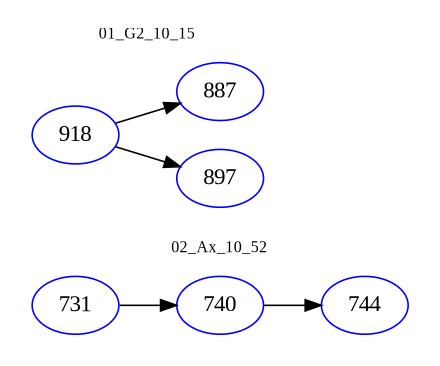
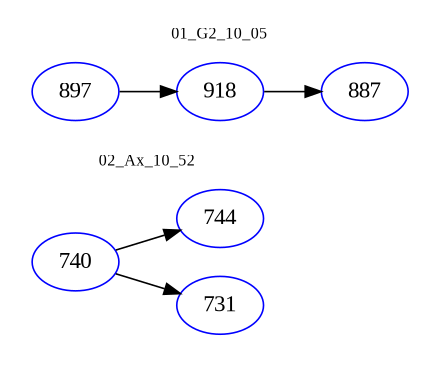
(148, 35) -> (220, 35)
(140, 154) -> (140, 92)
(140, 305) -> (140, 281)
